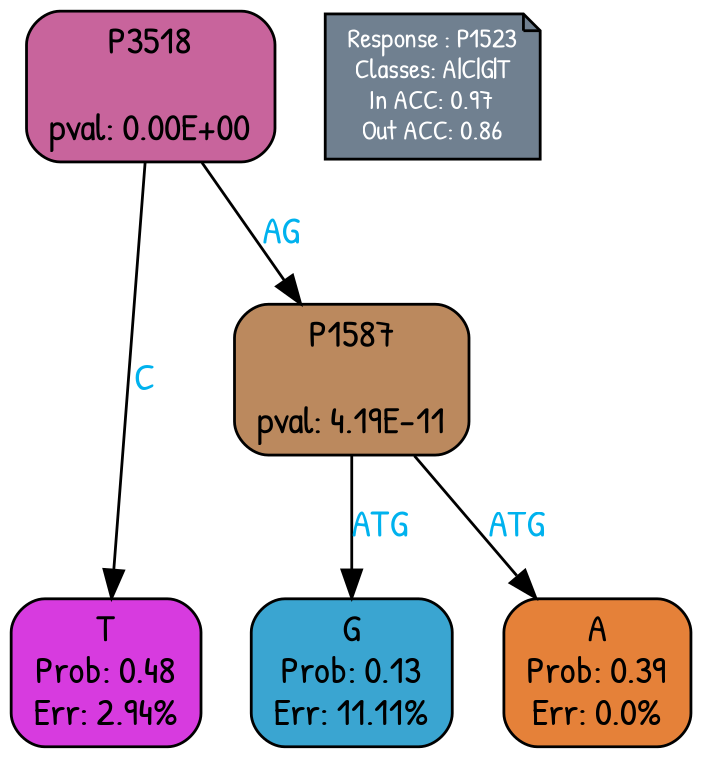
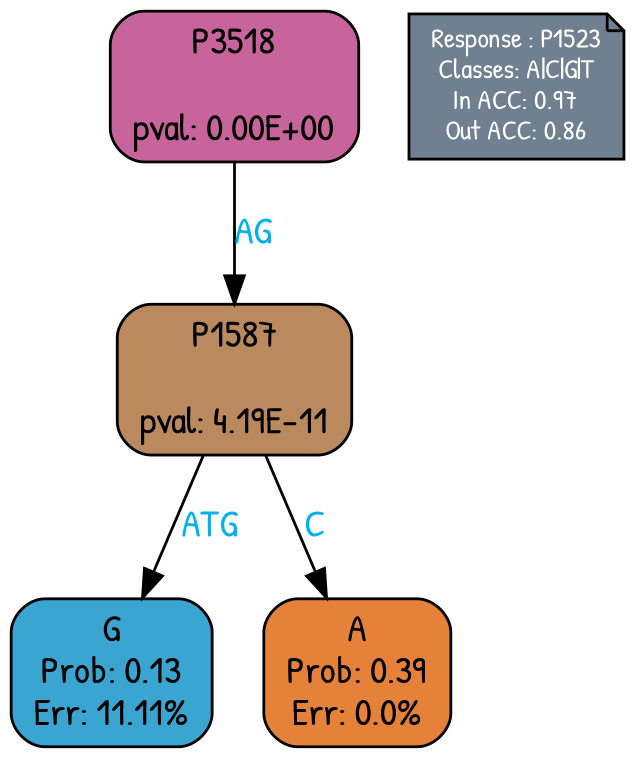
(518, 526) -> (315, 526)
(106, 673) -> none
